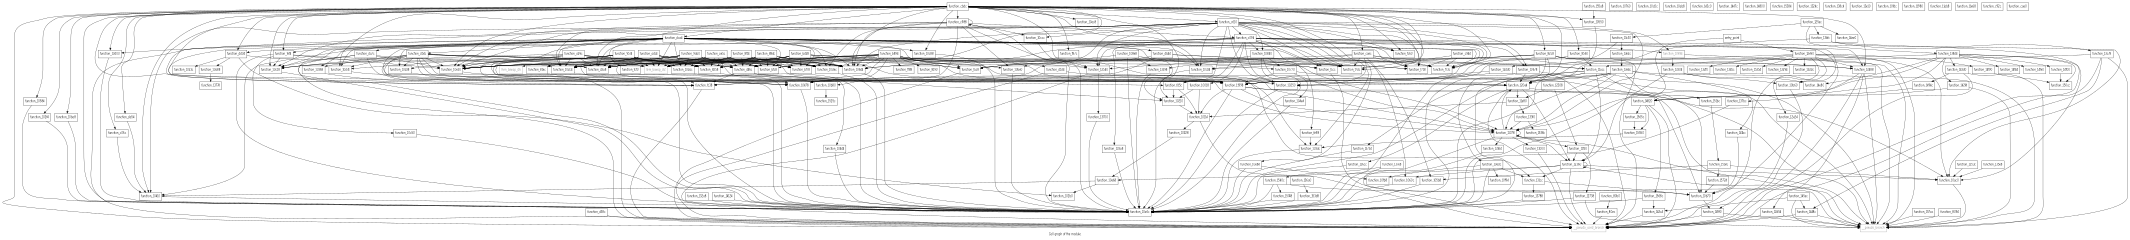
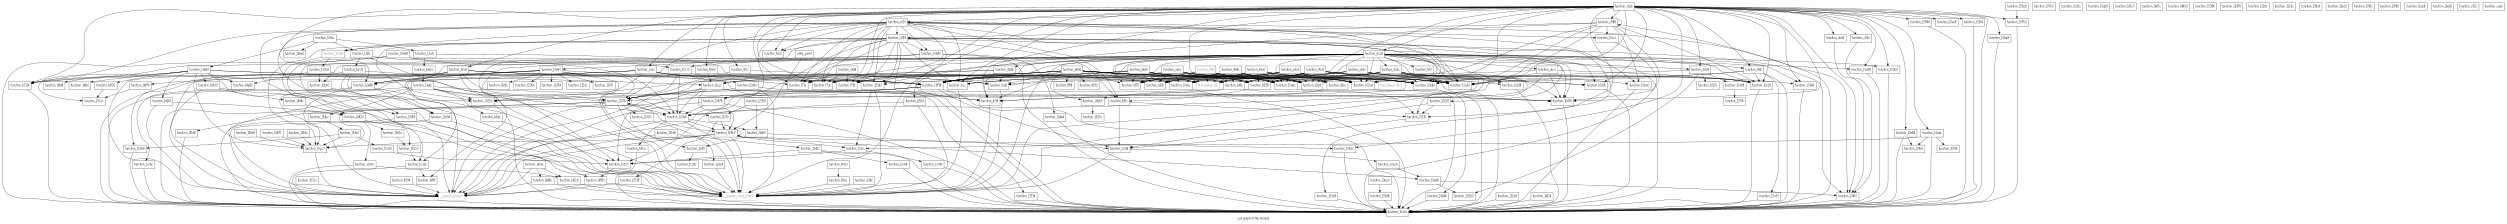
none -> (2231, 7)
none -> (2284, 7)
none -> (1738, 14)
(741, 54) -> (1206, 70)
(716, 61) -> (1159, 77)
(586, 65) -> none
(1098, 117) -> none
(1516, 125) -> (642, 132)
none -> (272, 133)
(1965, 133) -> (356, 95)
(1310, 140) -> (421, 172)
none -> (570, 160)
